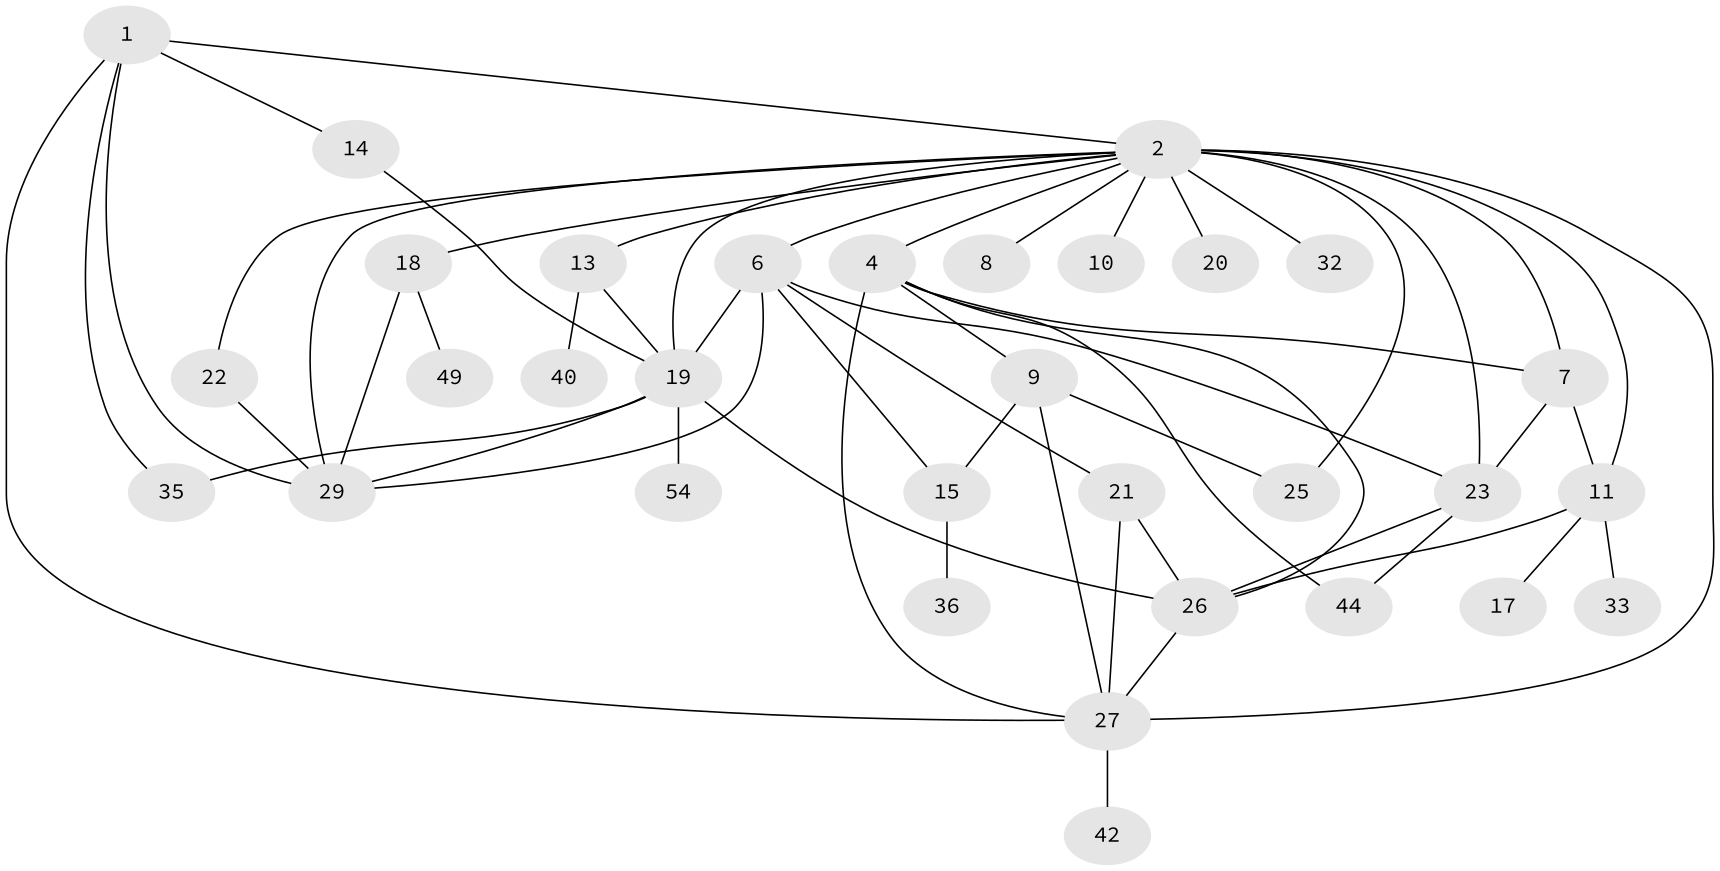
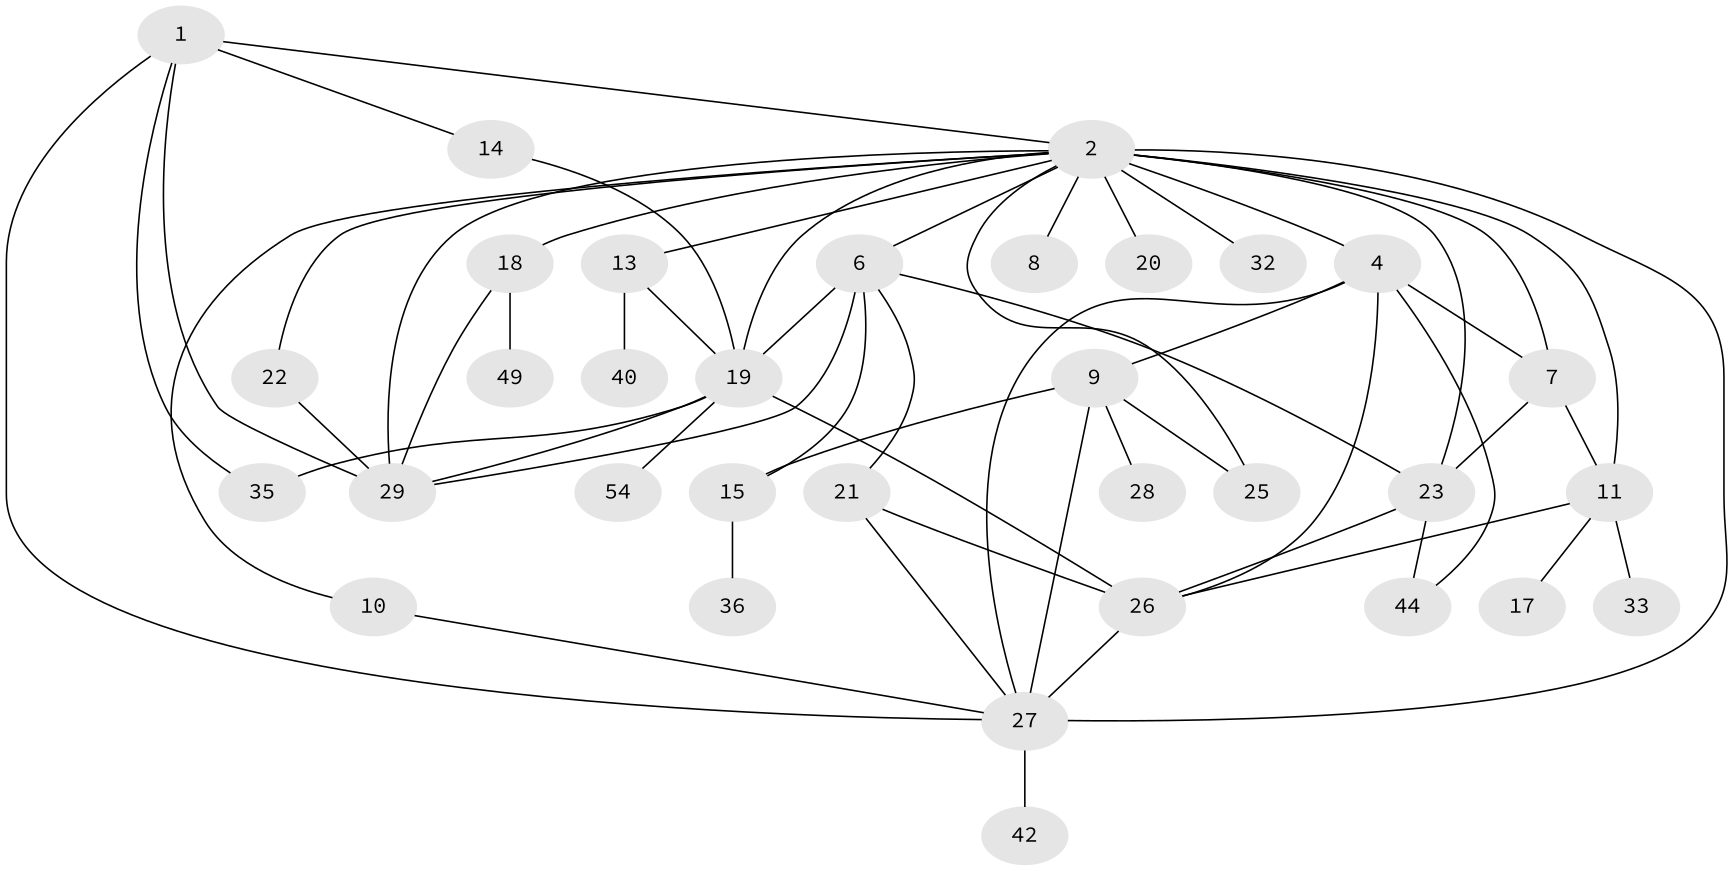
none -> (1142, 493)
none -> (699, 664)
